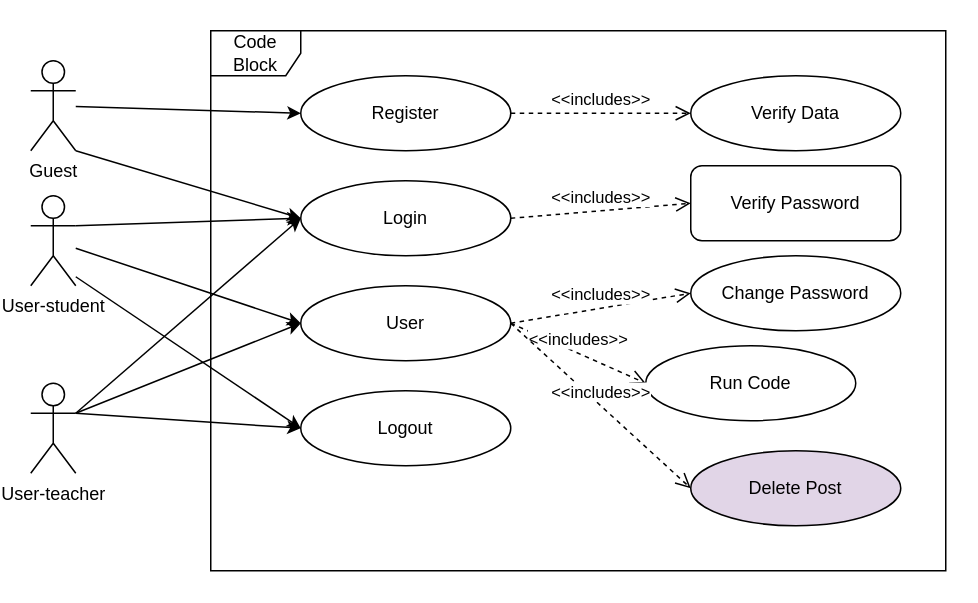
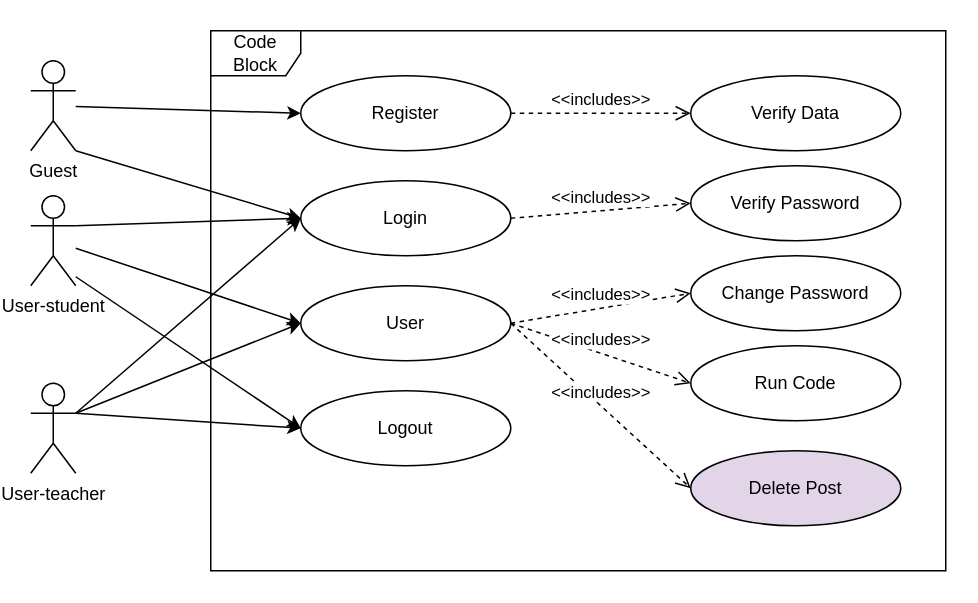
(796, 203) -> (796, 203)
(751, 383) -> (796, 383)
